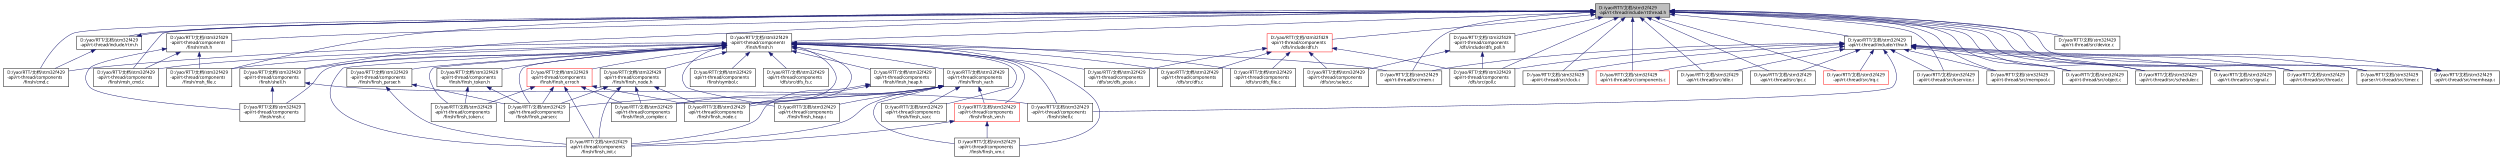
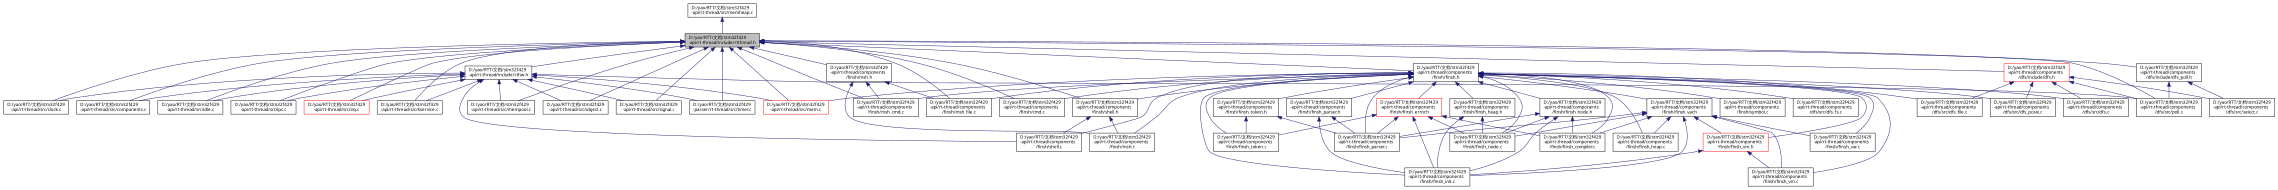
(109, 43) -> none
(2087, 43) -> none
(2258, 55) -> none
(1409, 78) -> (796, 107)
(1633, 78) -> (113, 107)
(2169, 78) -> none
(2316, 78) -> none
